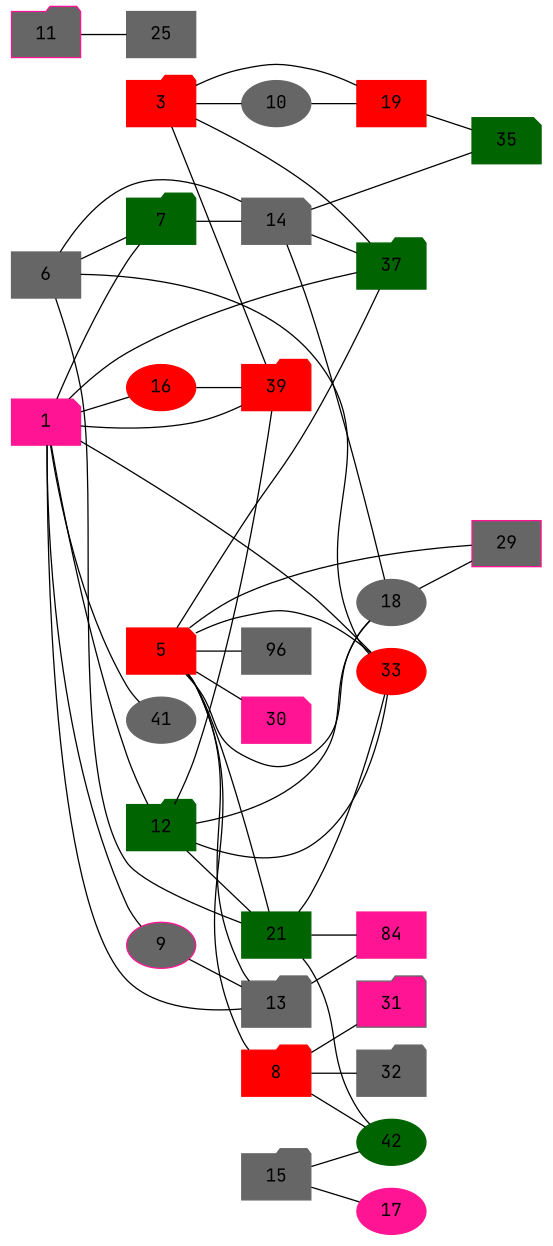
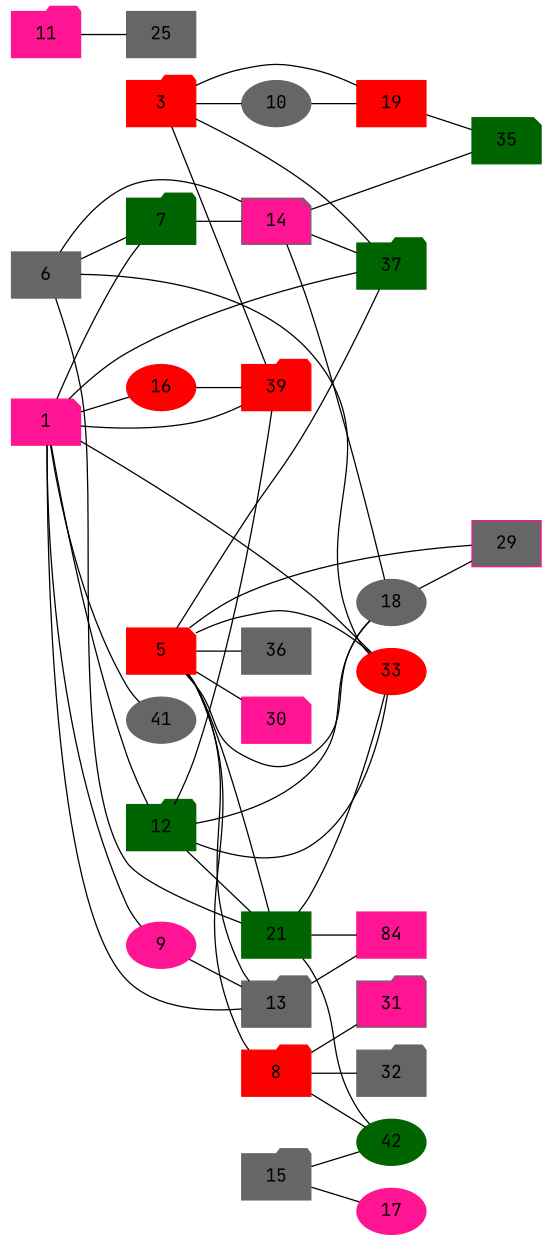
(46, 35) -> (46, 35)
(276, 221) -> (276, 221)
(276, 651) -> (276, 651)
(161, 945) -> (161, 945)
